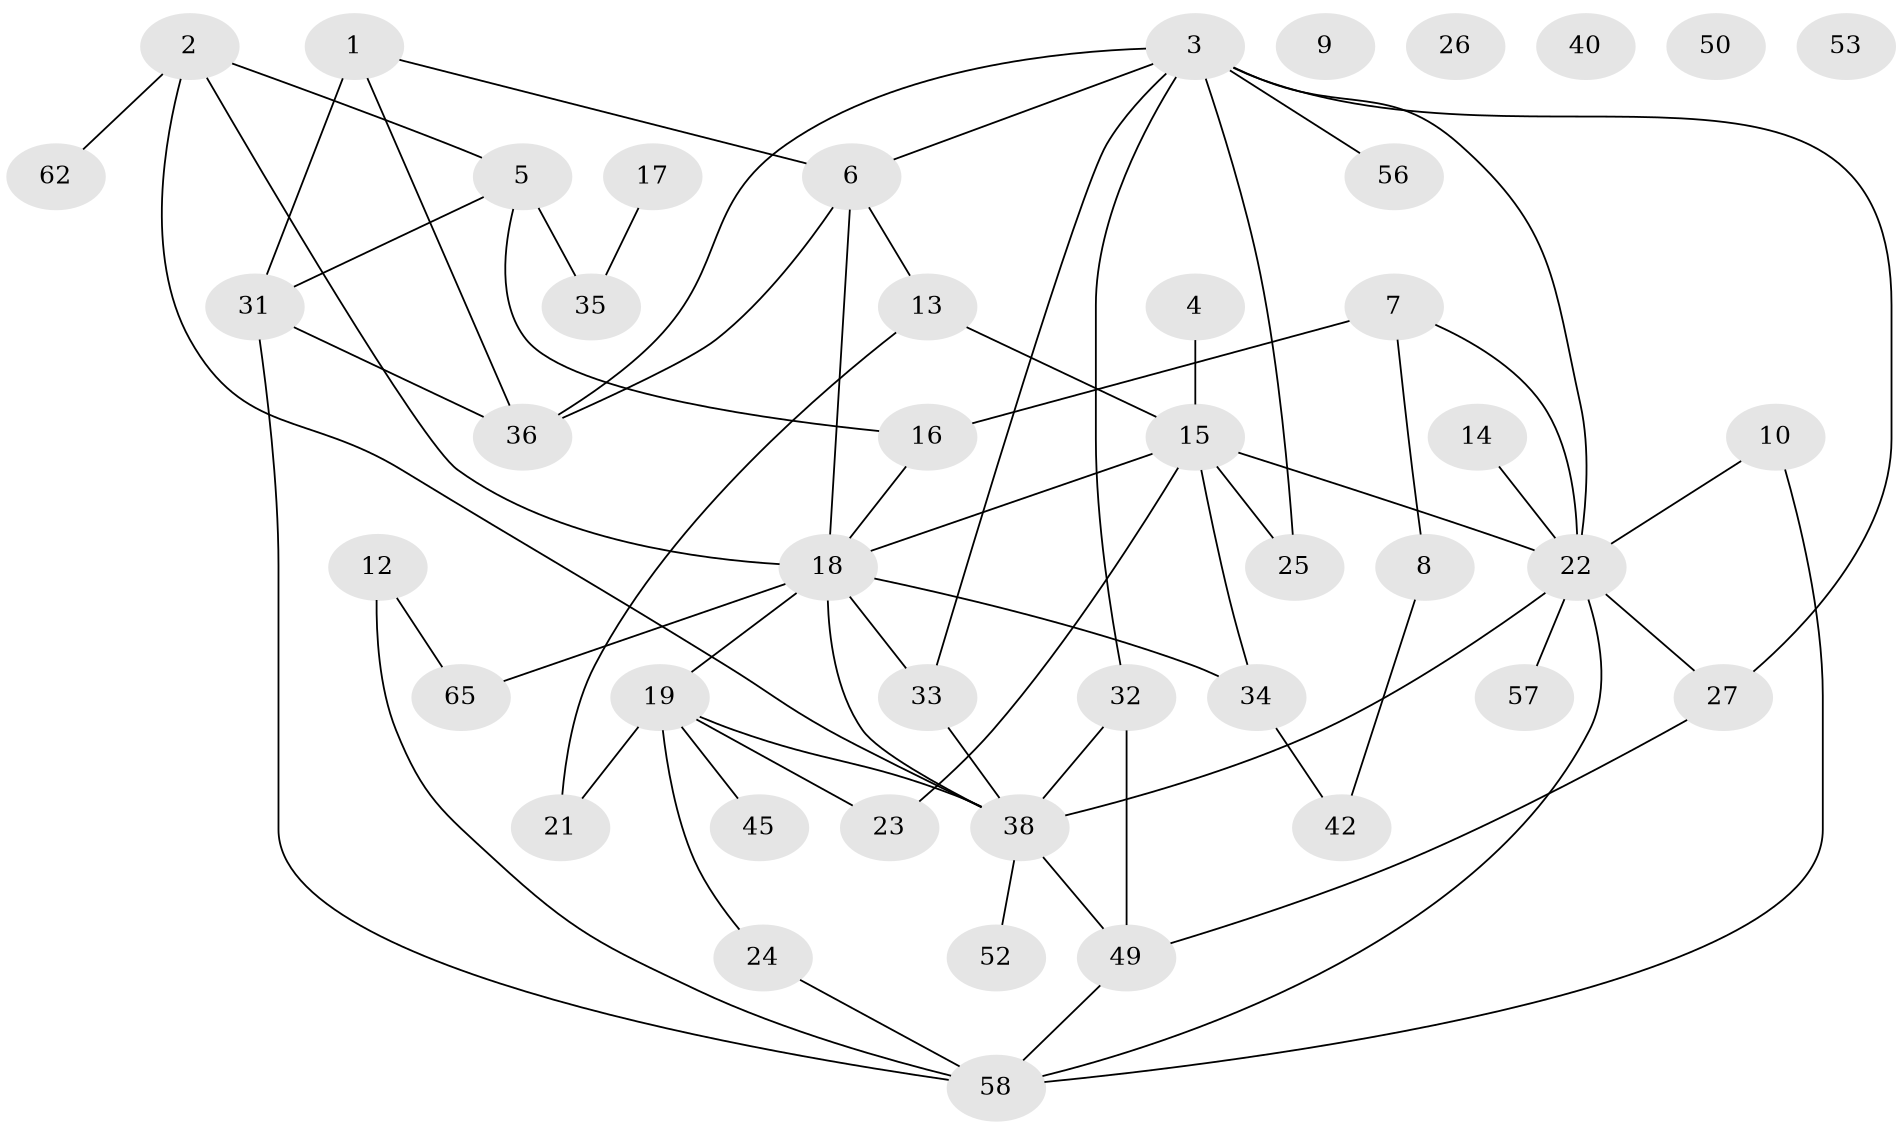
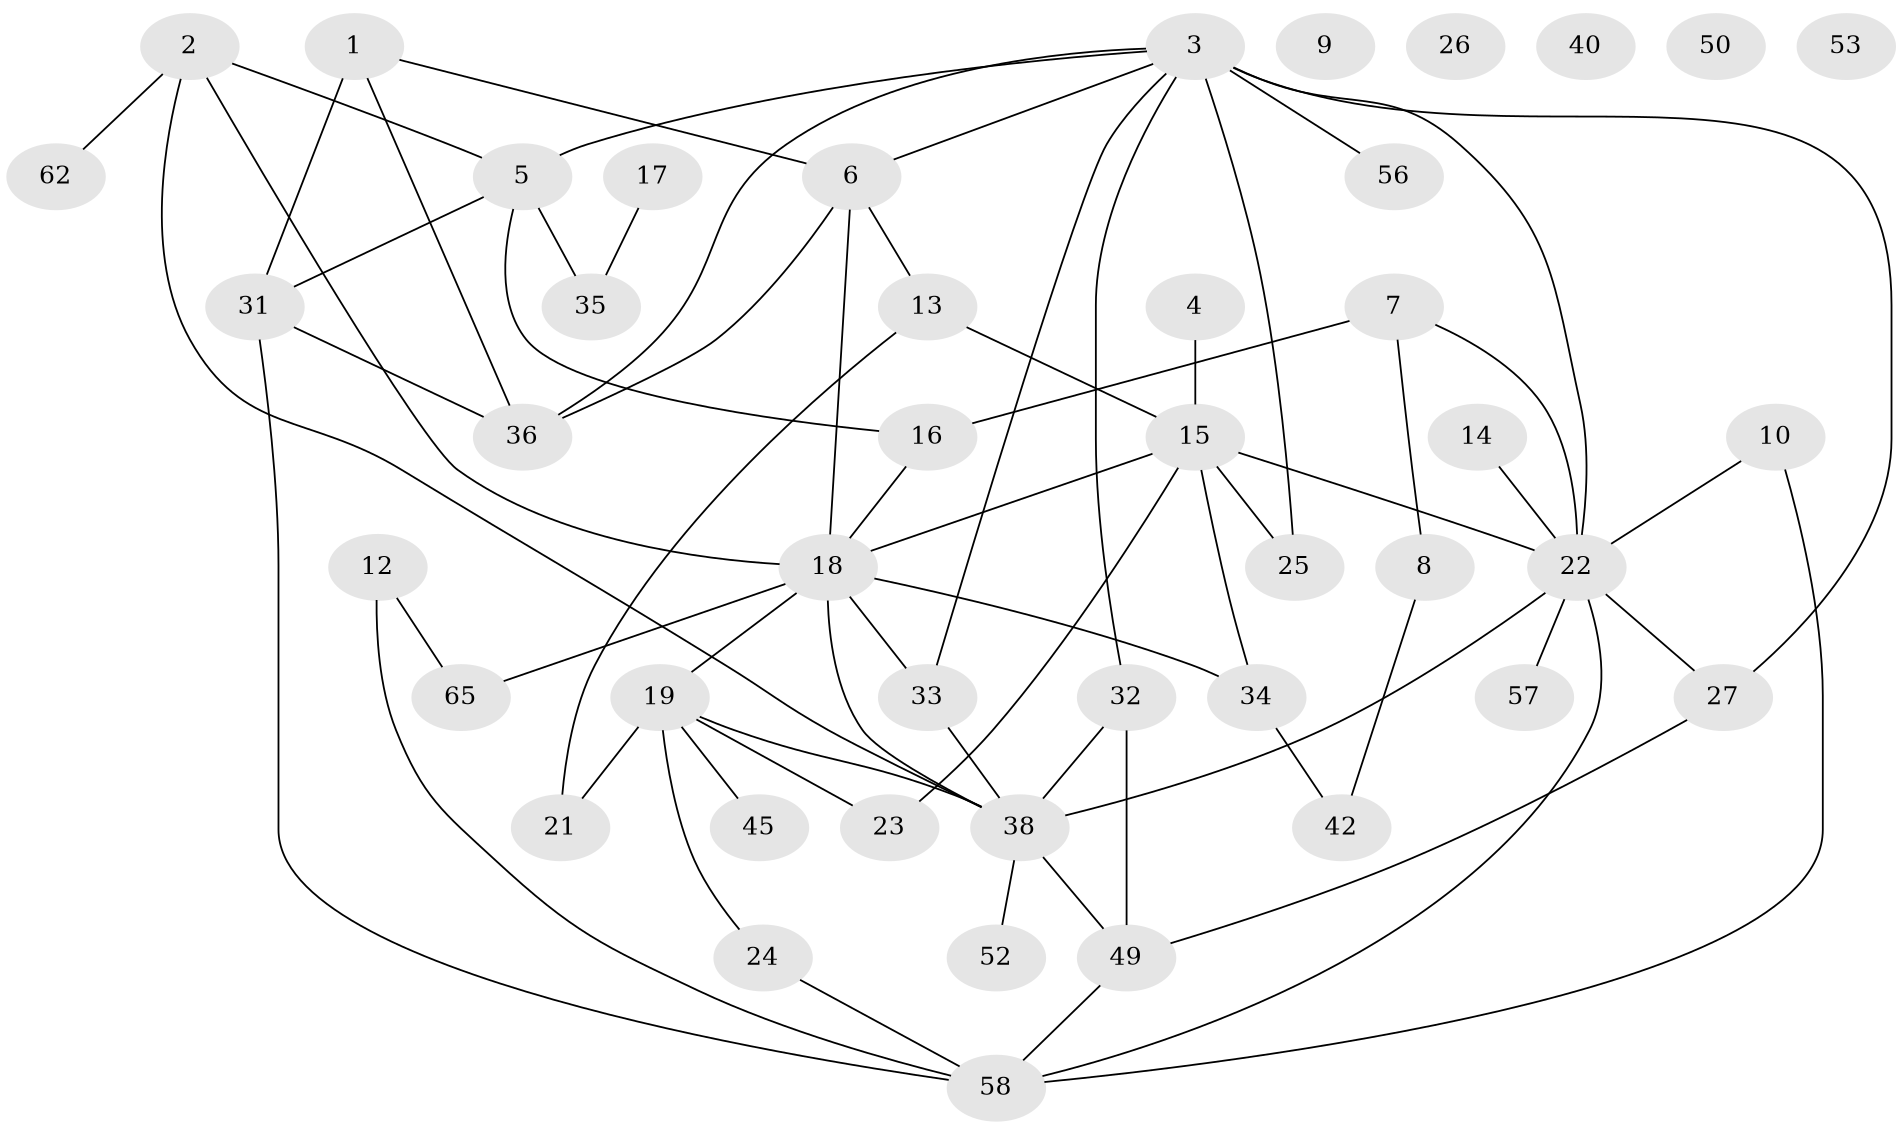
none -> (850, 86)
